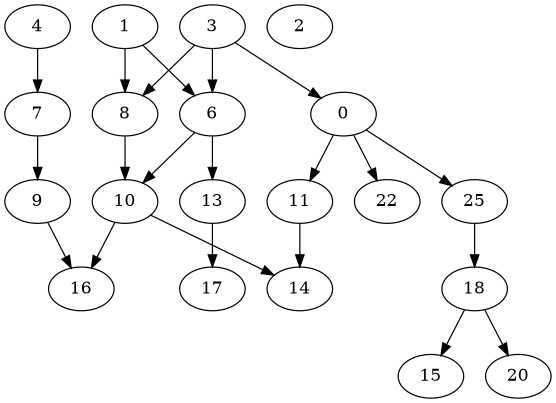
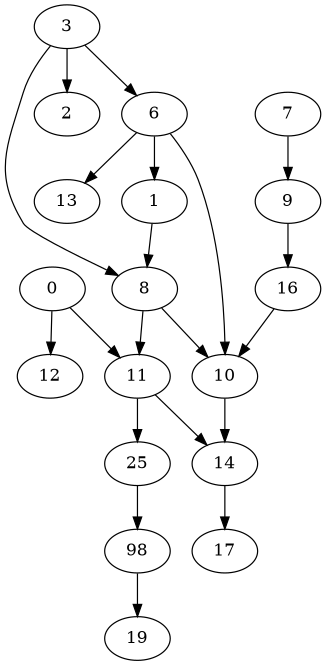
(38, 27) -> none
(163, 65) -> (154, 152)
(273, 67) -> (67, 64)
(404, 155) -> (137, 414)
(387, 202) -> (50, 376)
(212, 237) -> (225, 501)
(106, 240) -> (260, 328)
(475, 289) -> (137, 551)
none -> (142, 327)
(431, 376) -> (137, 639)
(518, 376) -> none
